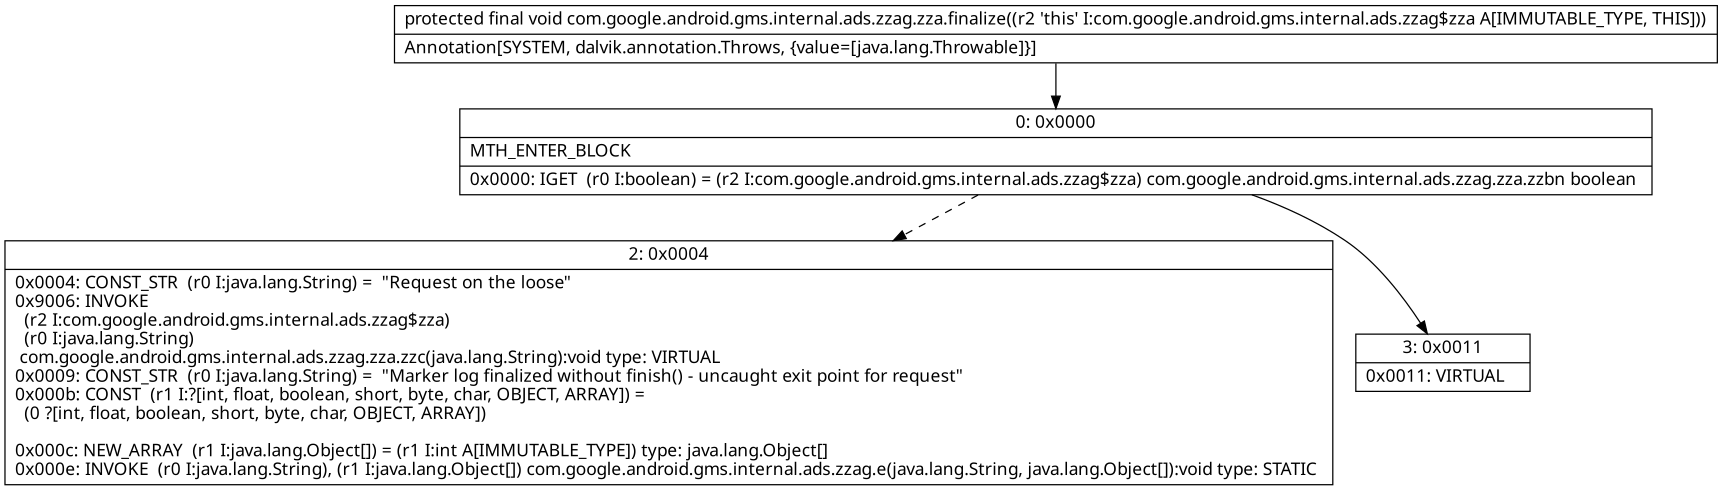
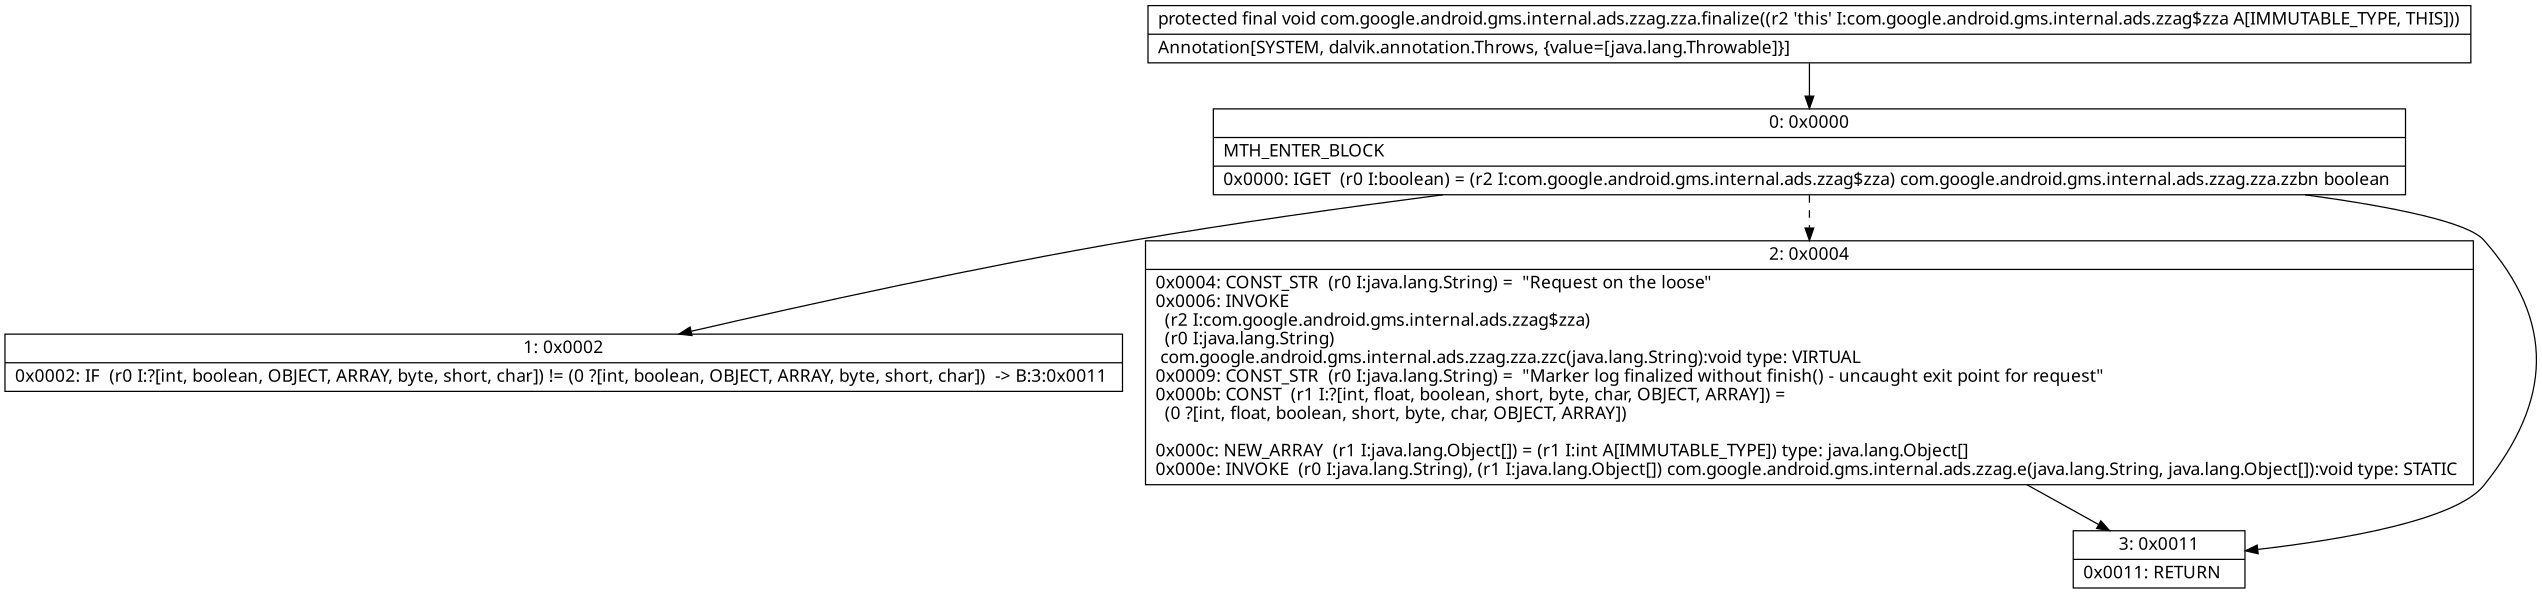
(86, 302) -> (1227, 302)
none -> (564, 363)
(1443, 376) -> (2159, 573)
none -> (2063, 505)
